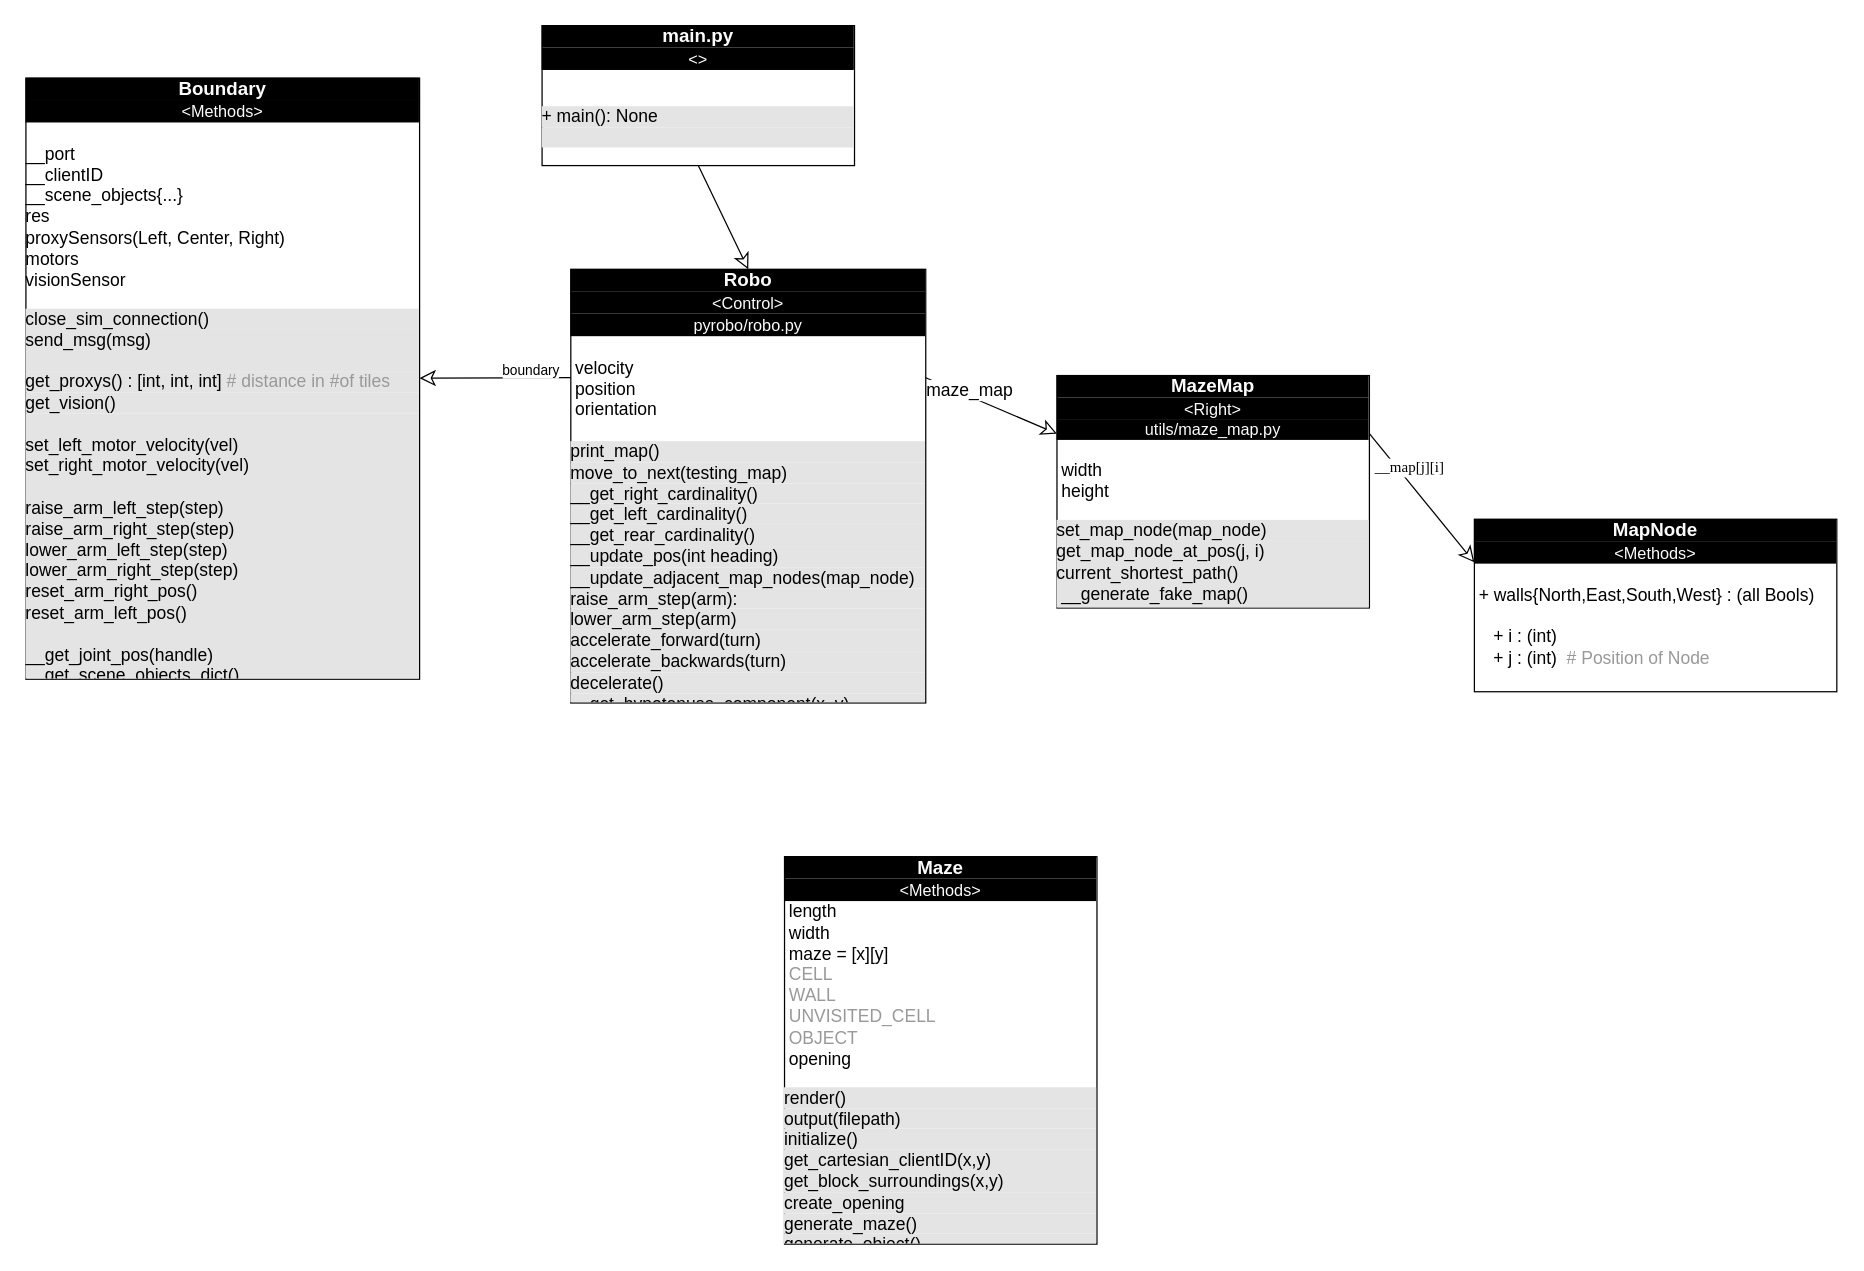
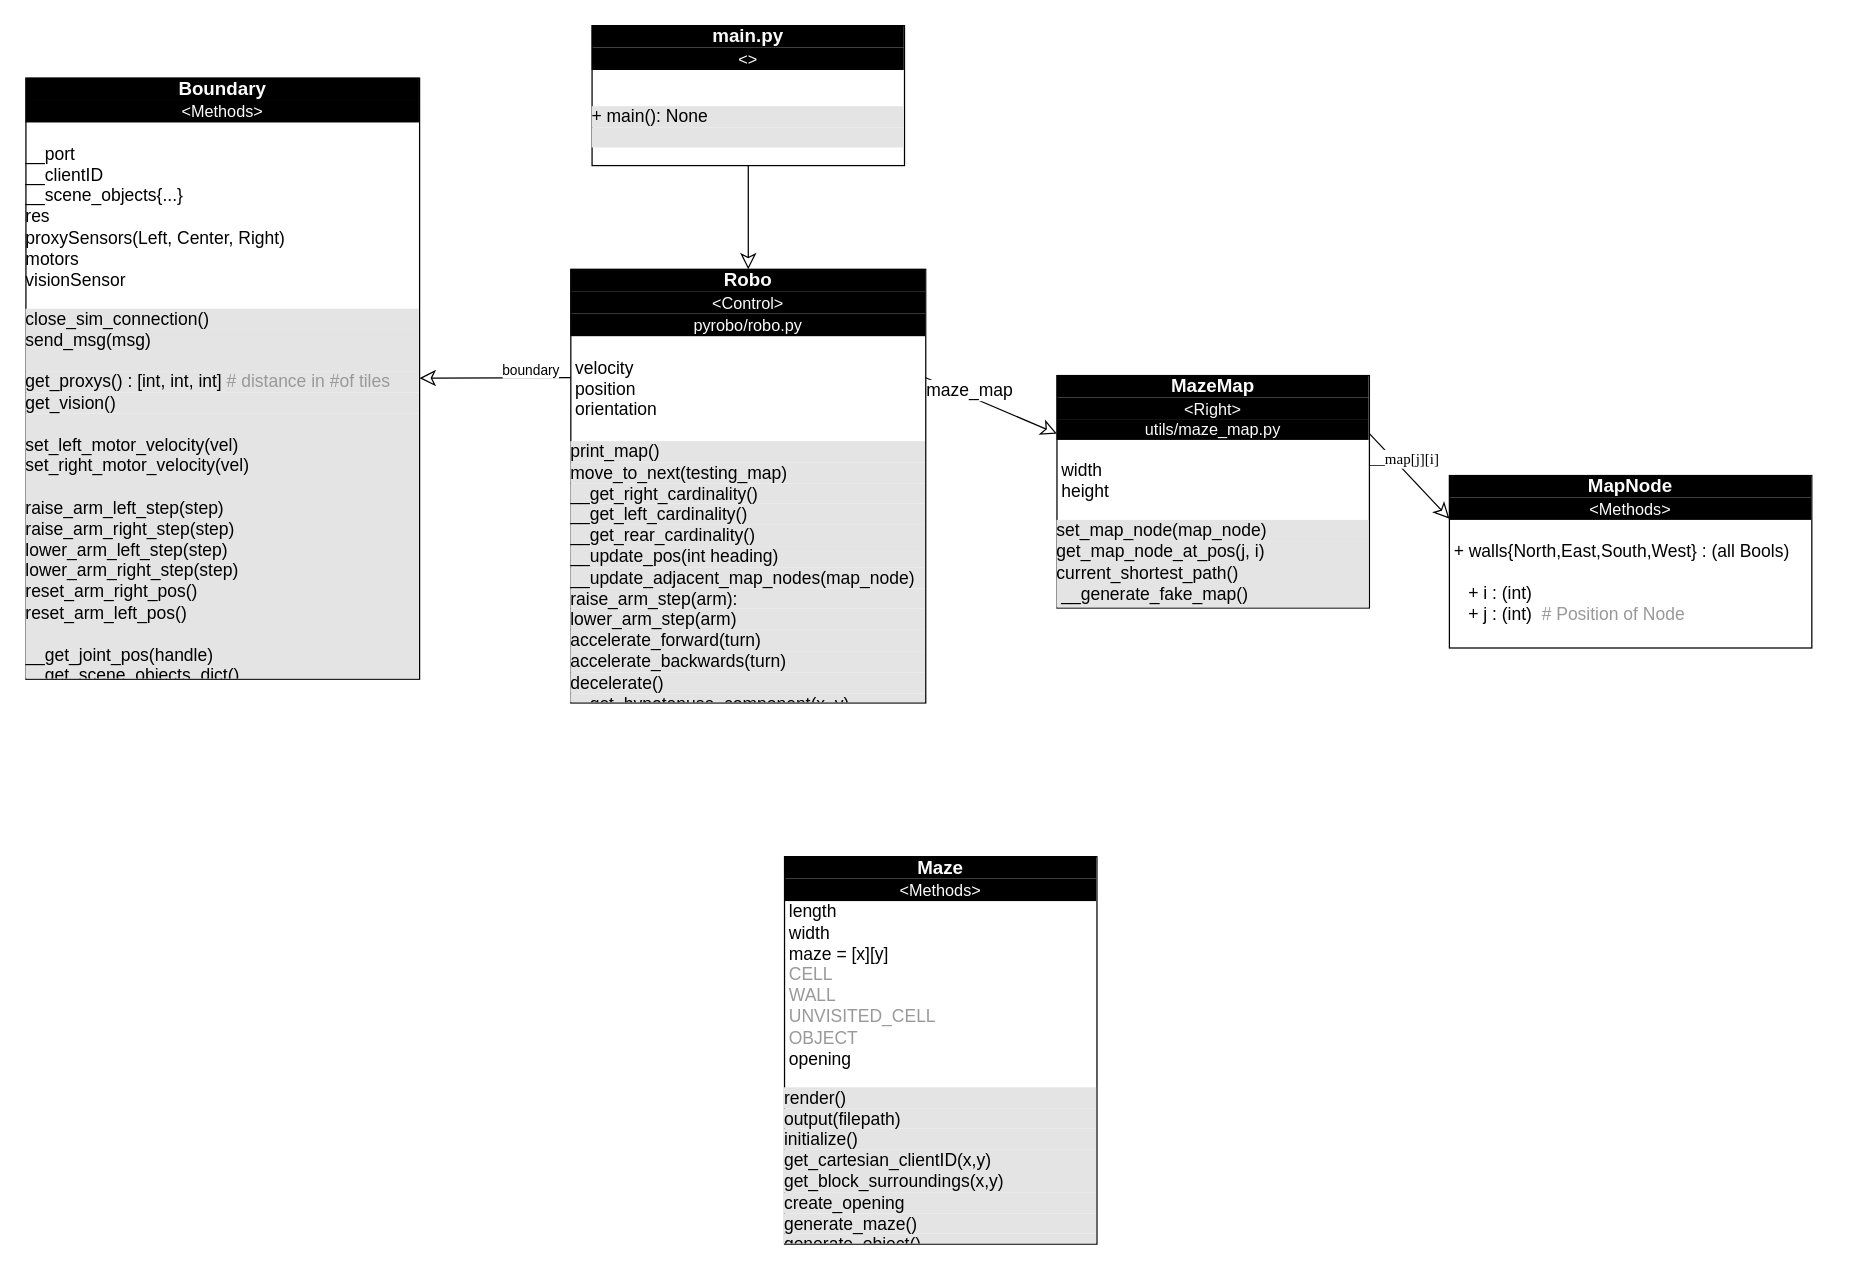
(698, 96) -> (748, 96)
(1656, 606) -> (1631, 562)
